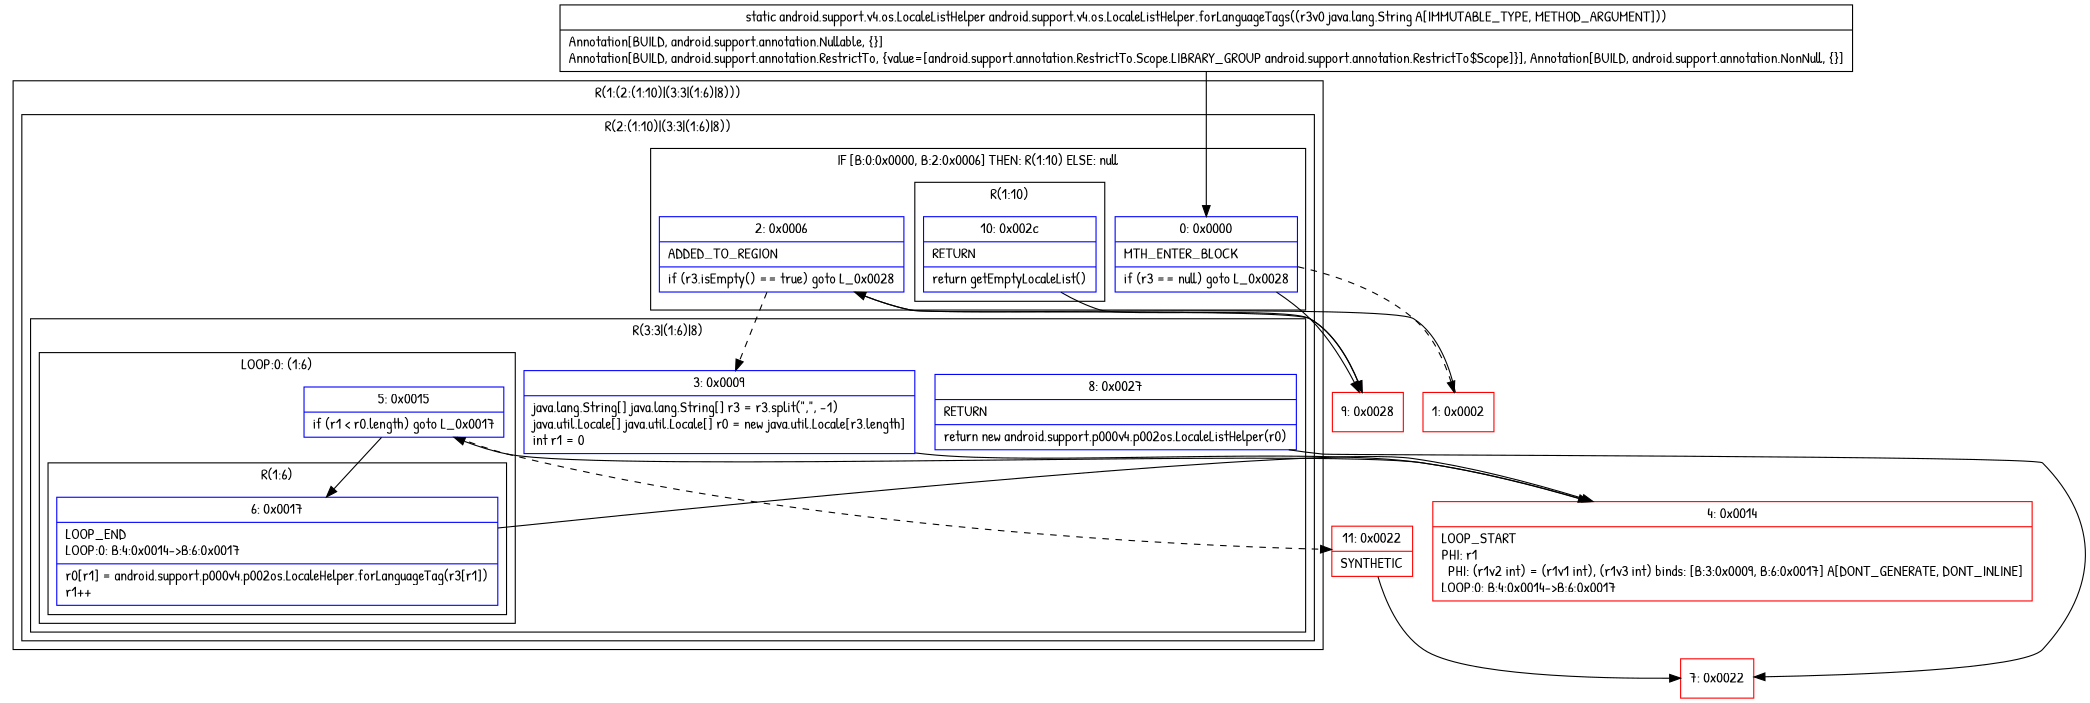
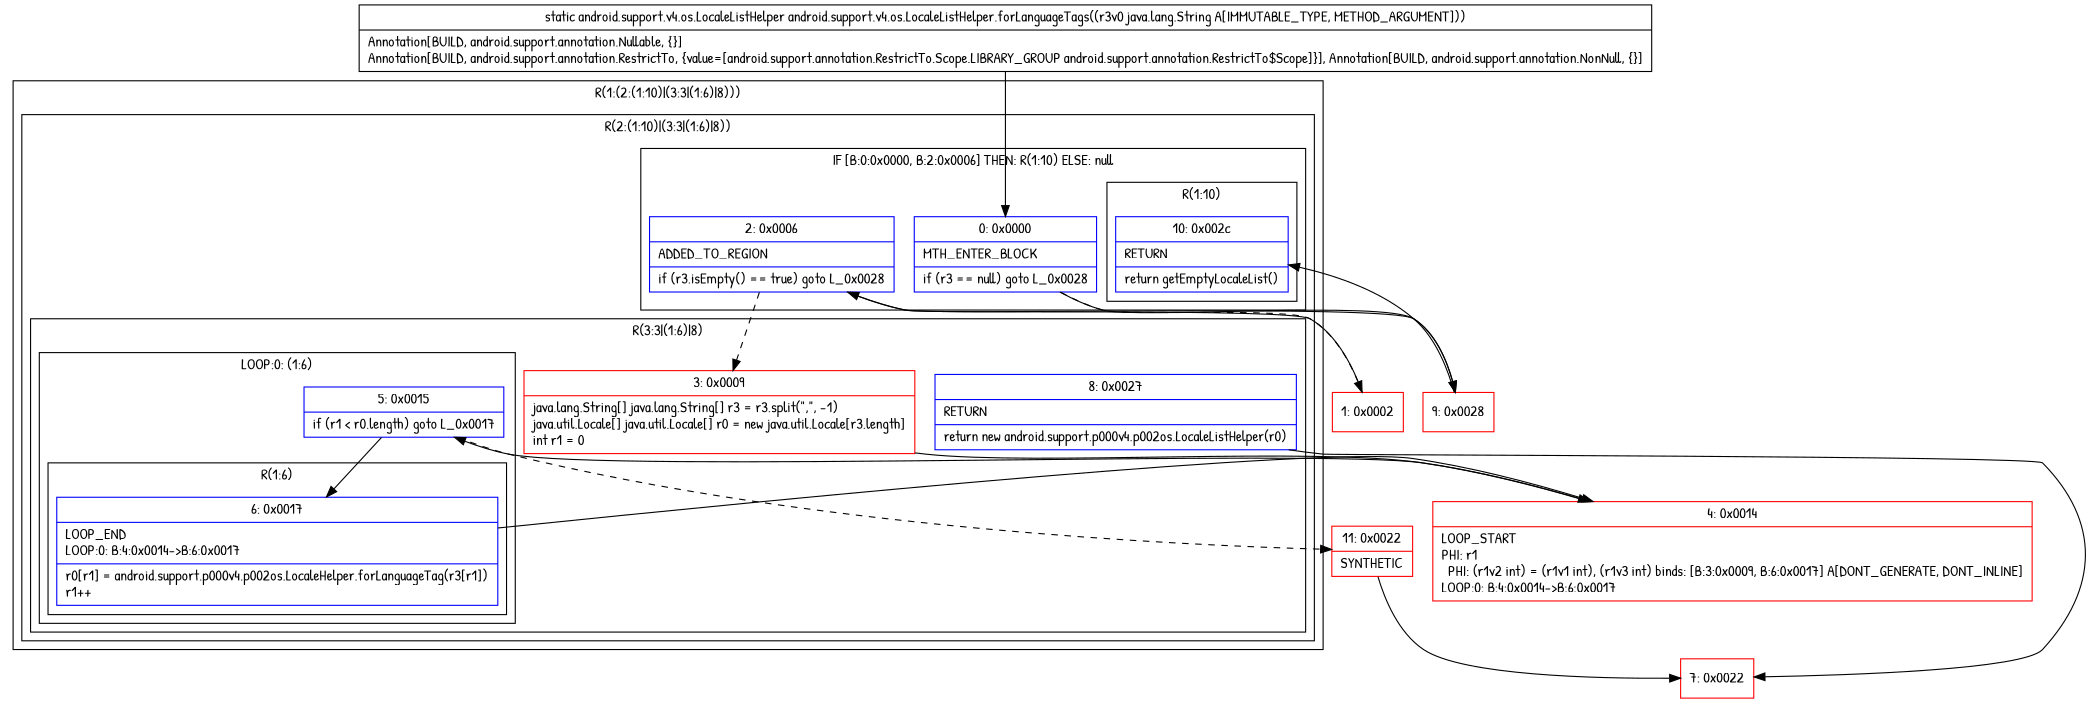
(1224, 313) -> (1397, 306)
(719, 412) -> (719, 412)
